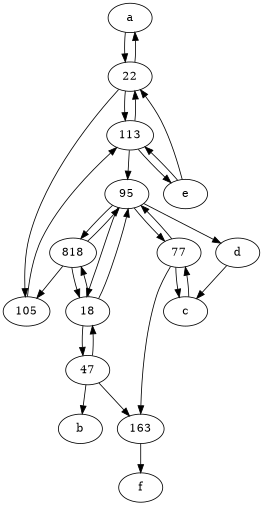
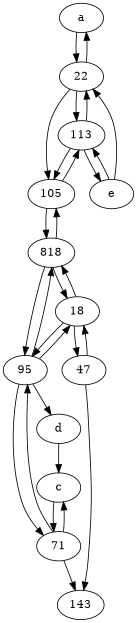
(129, 161) -> (64, 160)
none -> (46, 219)
(179, 253) -> (59, 546)
(80, 429) -> none
(141, 429) -> (81, 605)
(141, 488) -> none
